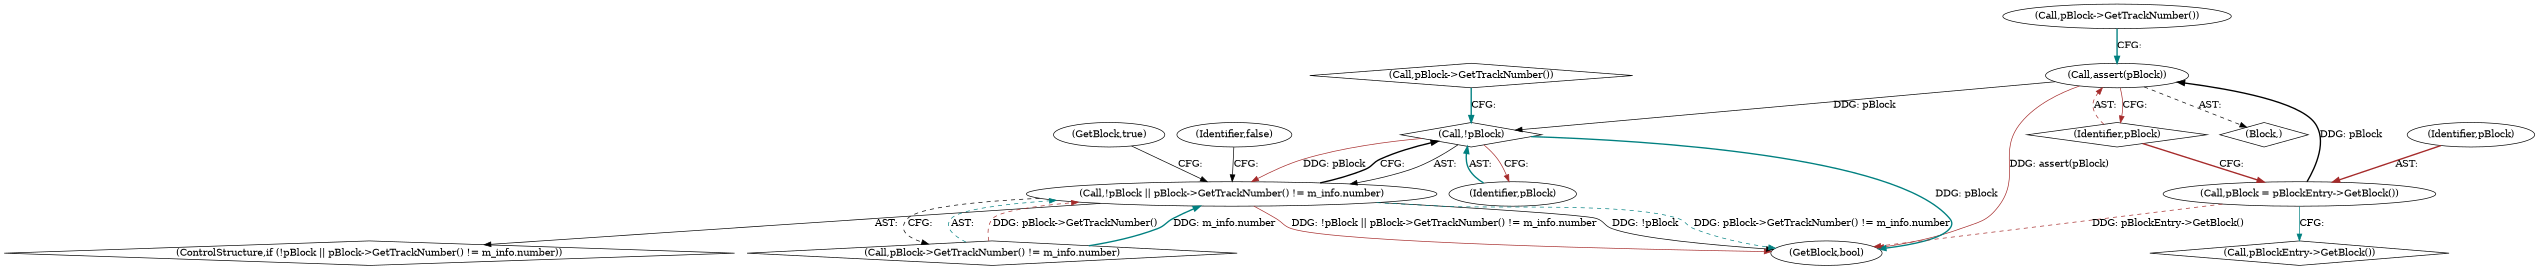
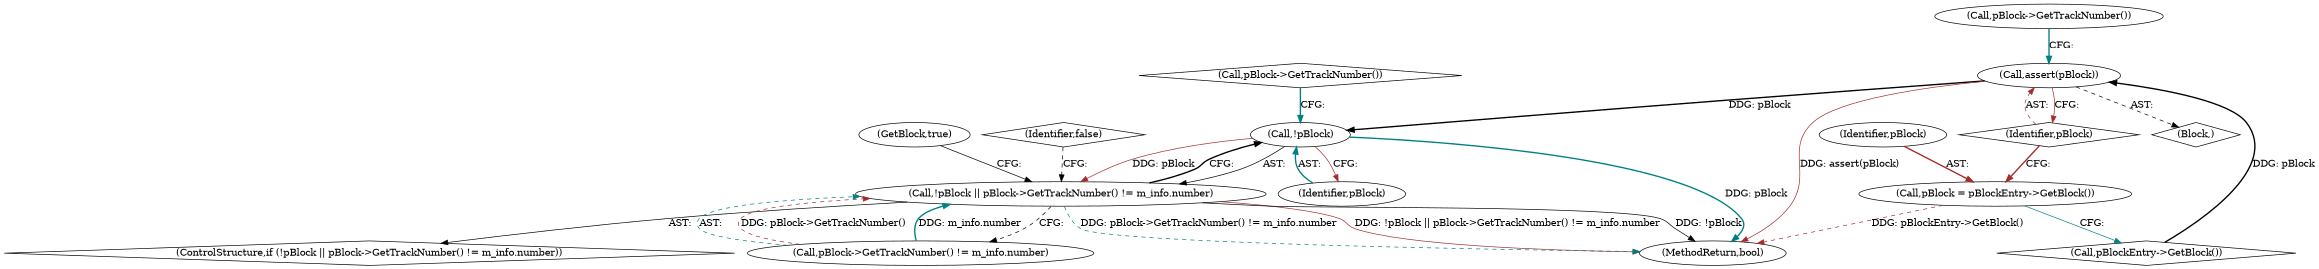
(2283, 104) -> (2251, 133)
(1789, 106) -> (1669, 105)
(1234, 135) -> (1064, 135)
(1471, 135) -> (1300, 135)
(1233, 161) -> (1062, 161)
(992, 253) -> (921, 253)
(1826, 253) -> (1713, 253)
